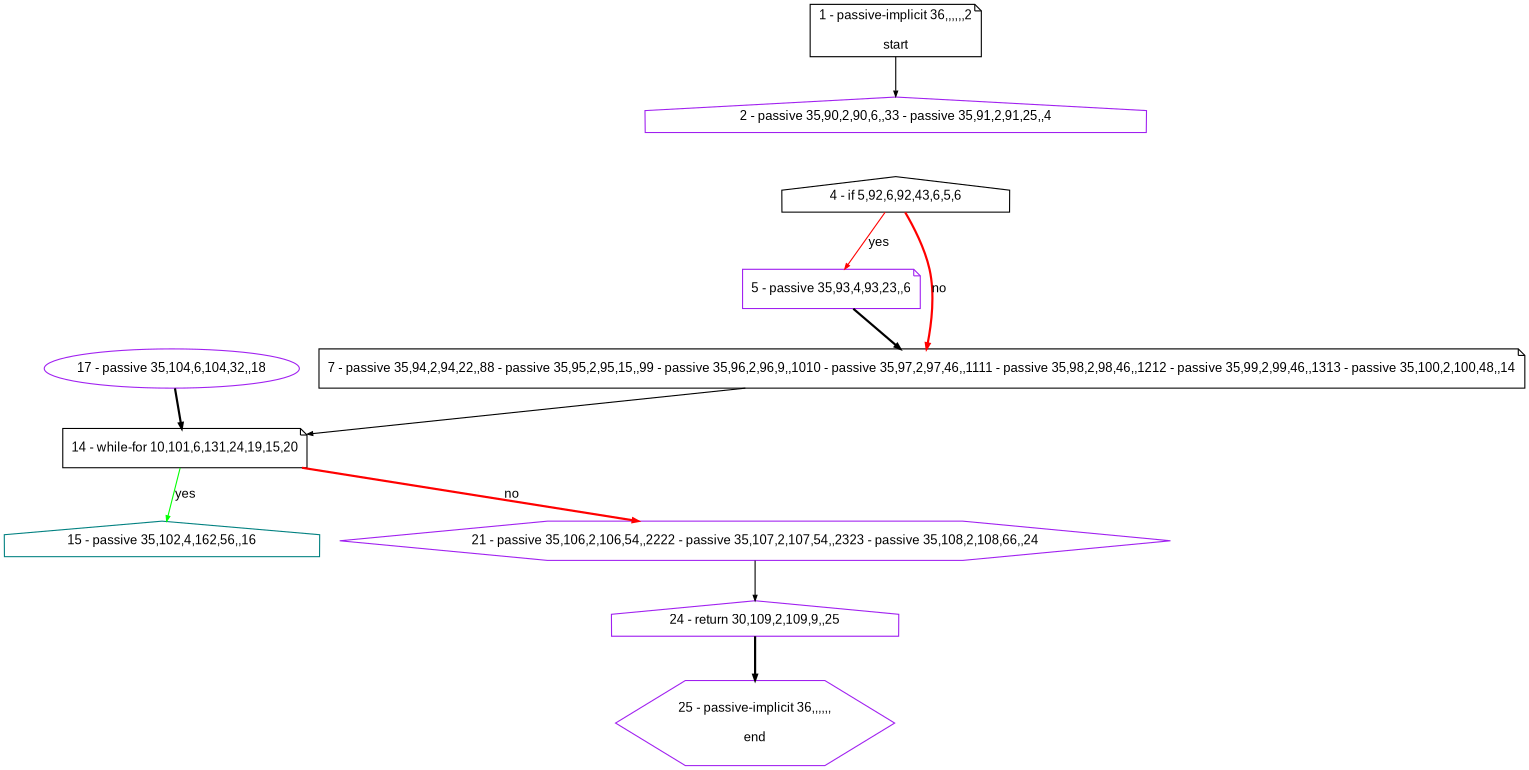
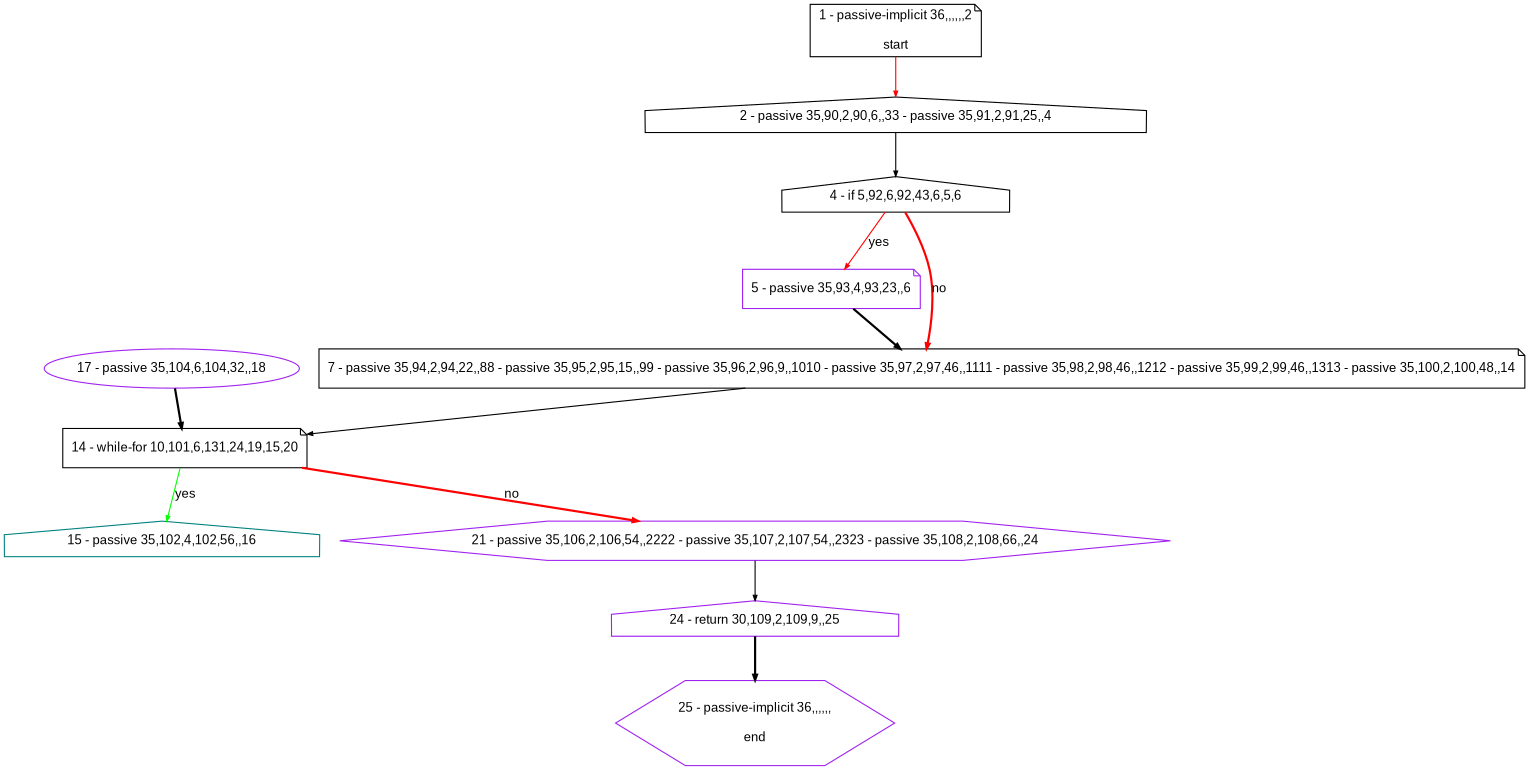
(896, 74) -> (896, 74)
(896, 117) -> (896, 117)
none -> (896, 152)
(162, 541) -> (162, 541)
